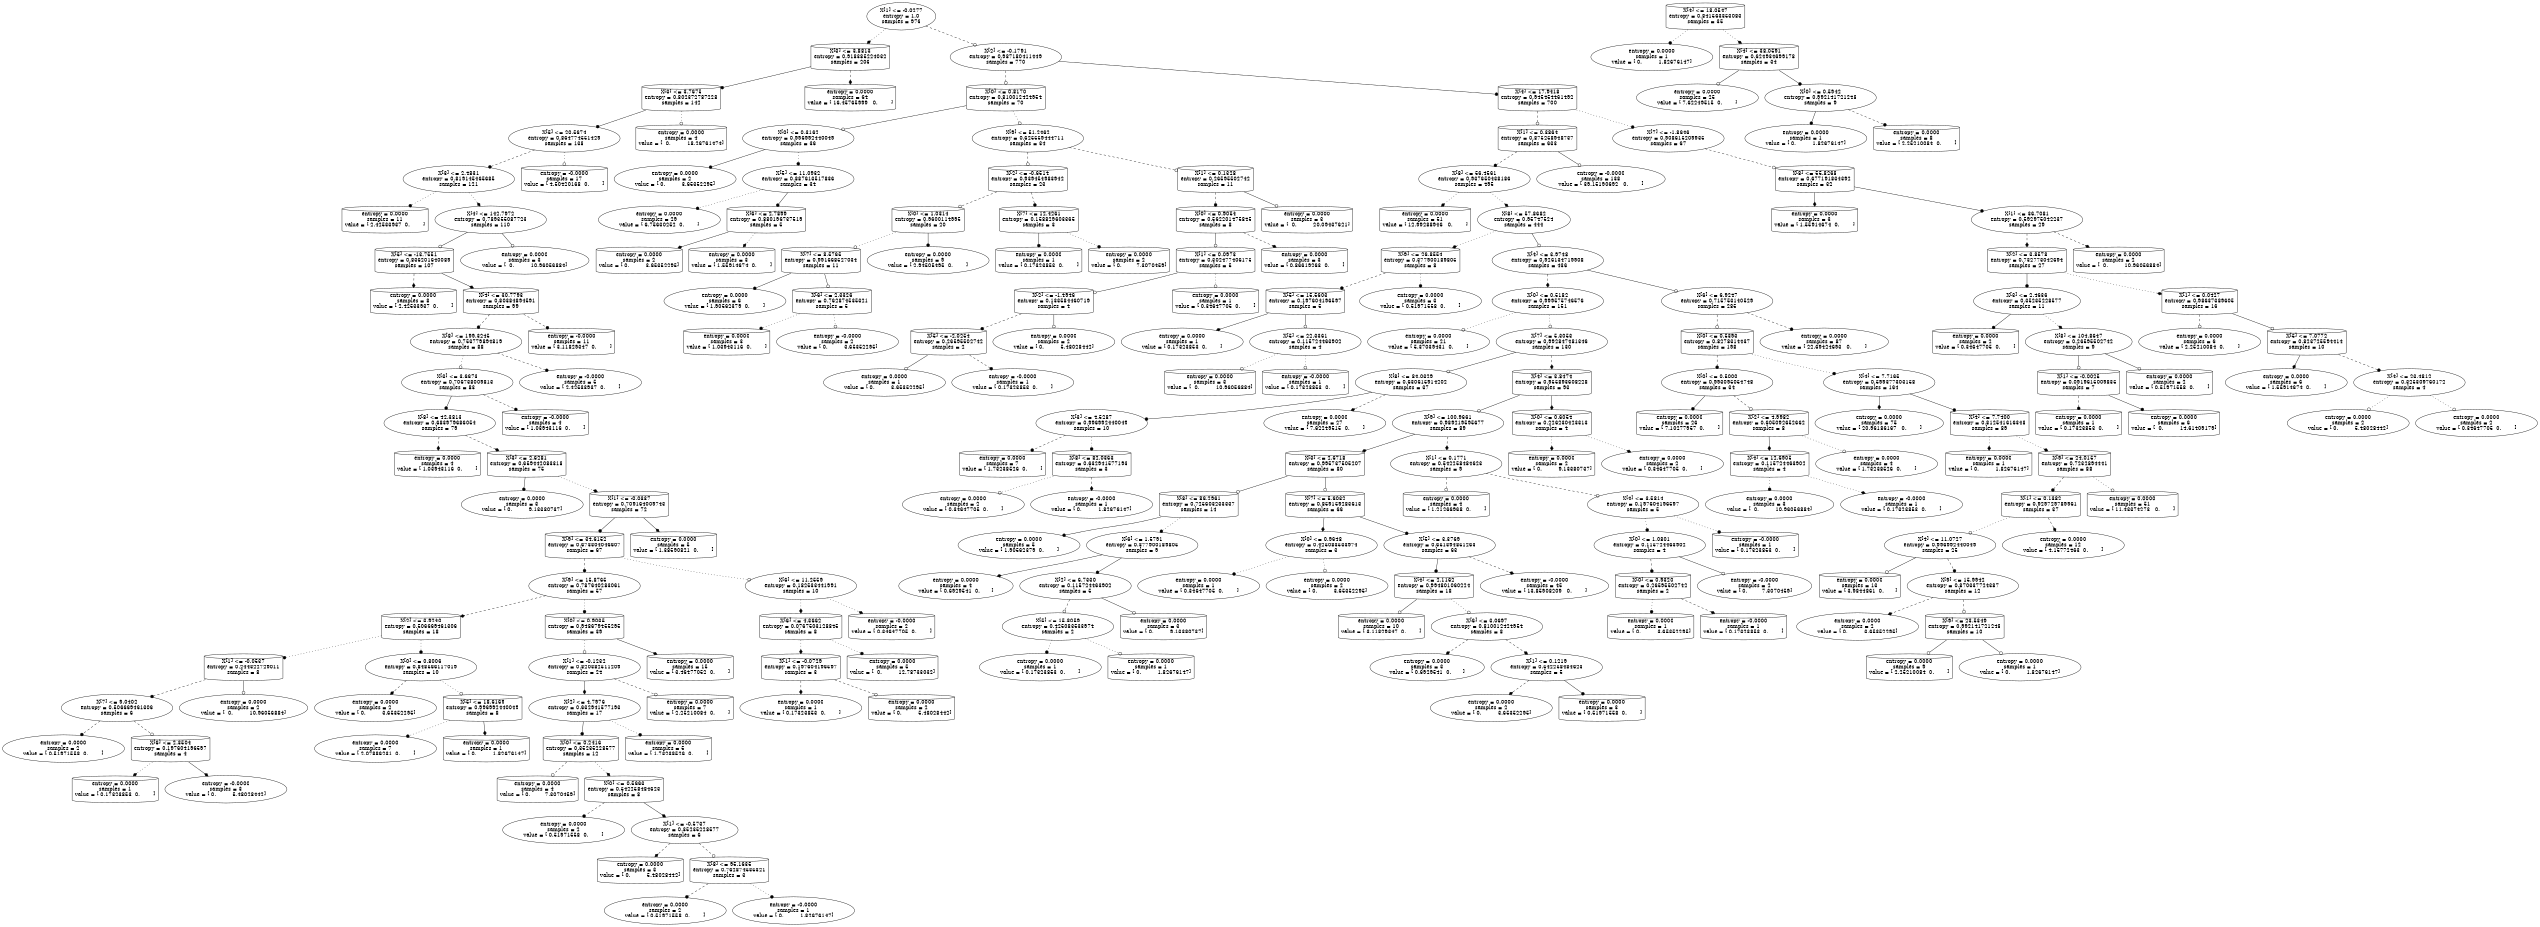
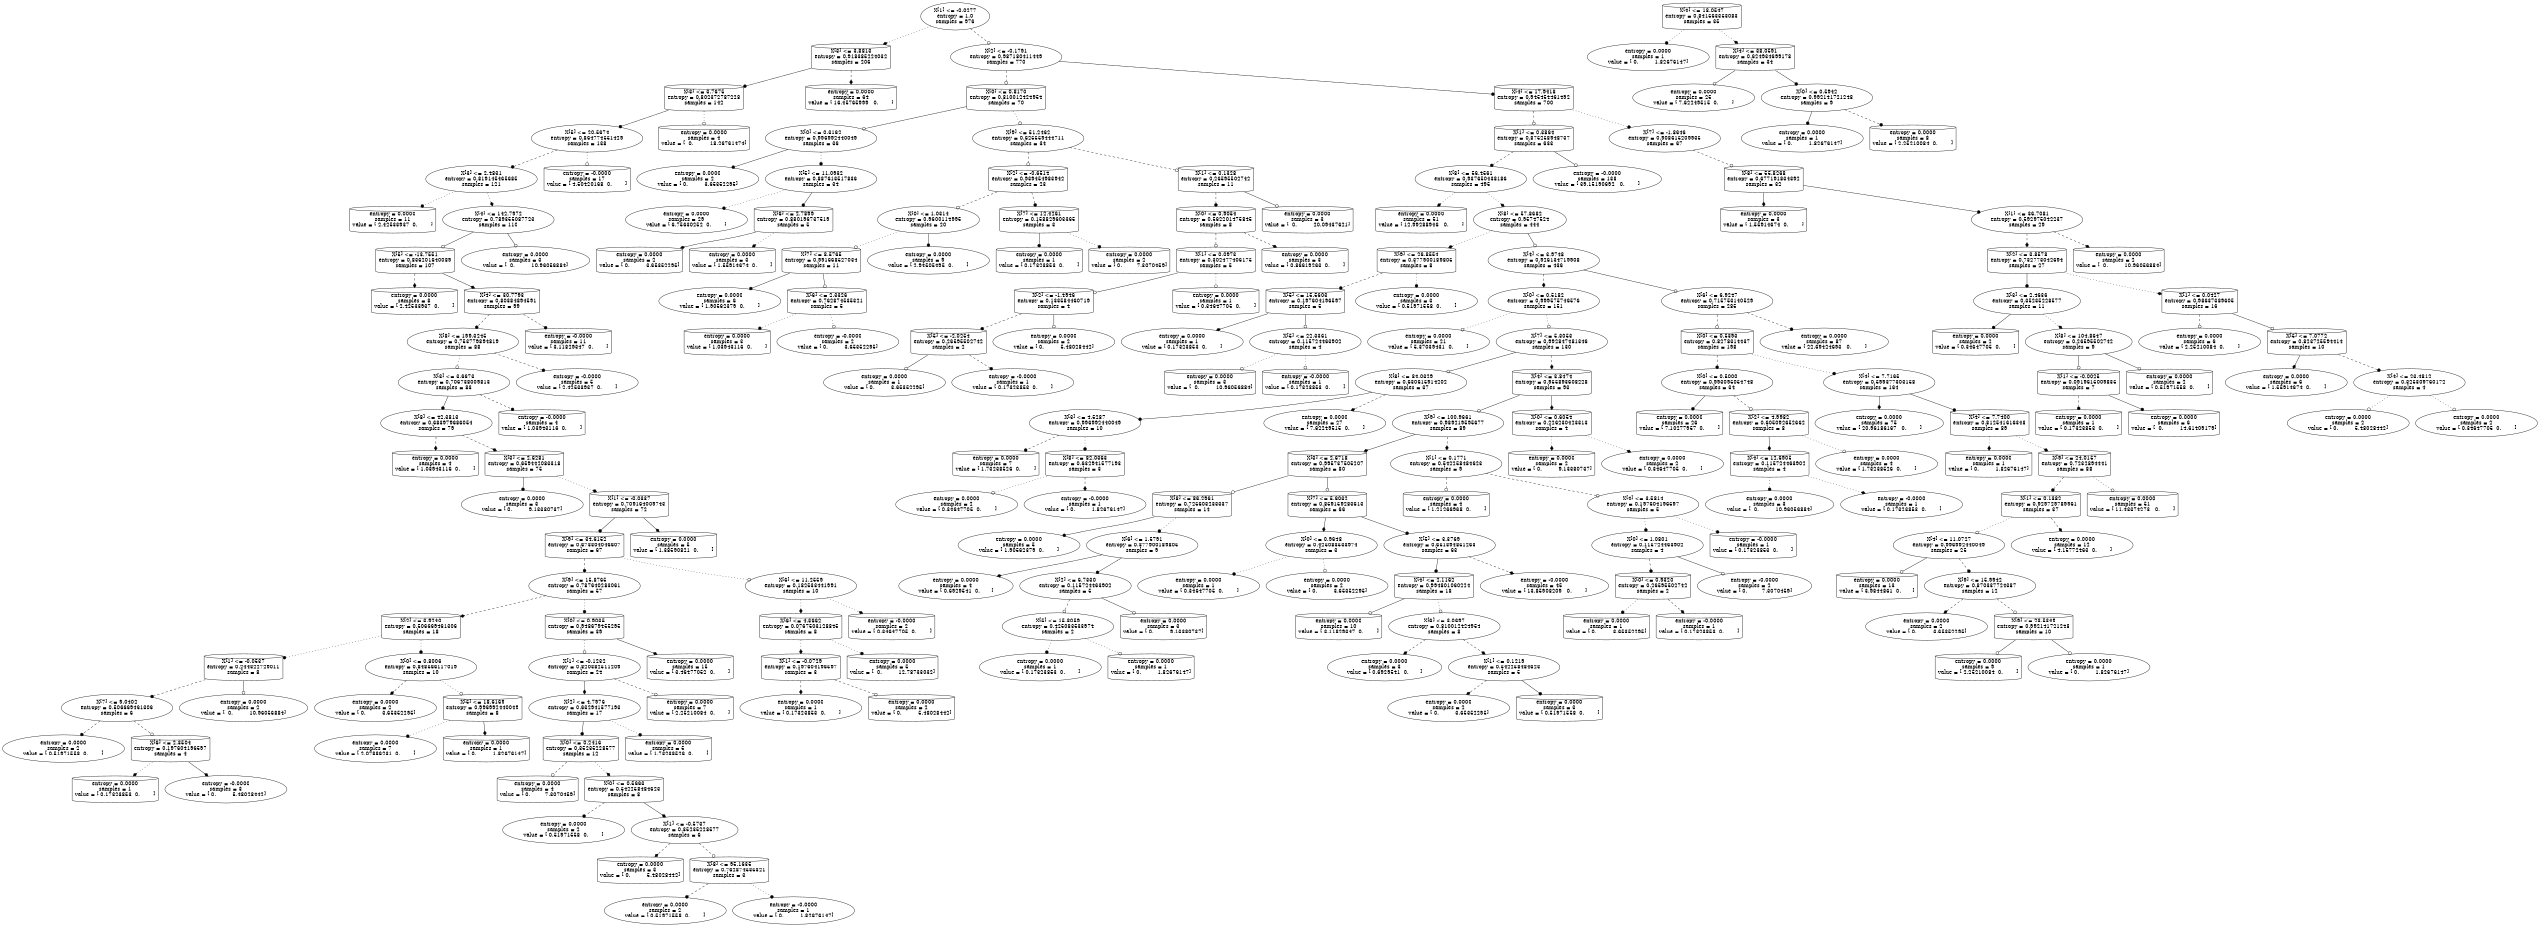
(928, 220) -> (928, 220)
(1216, 239) -> (1216, 239)
